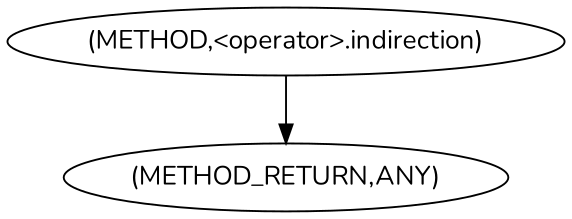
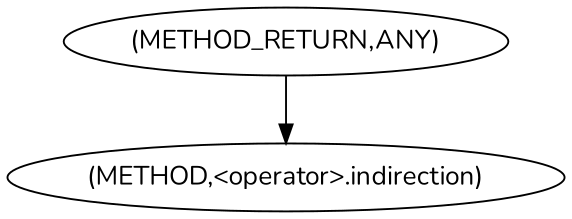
(286, 100) -> (286, 100)
